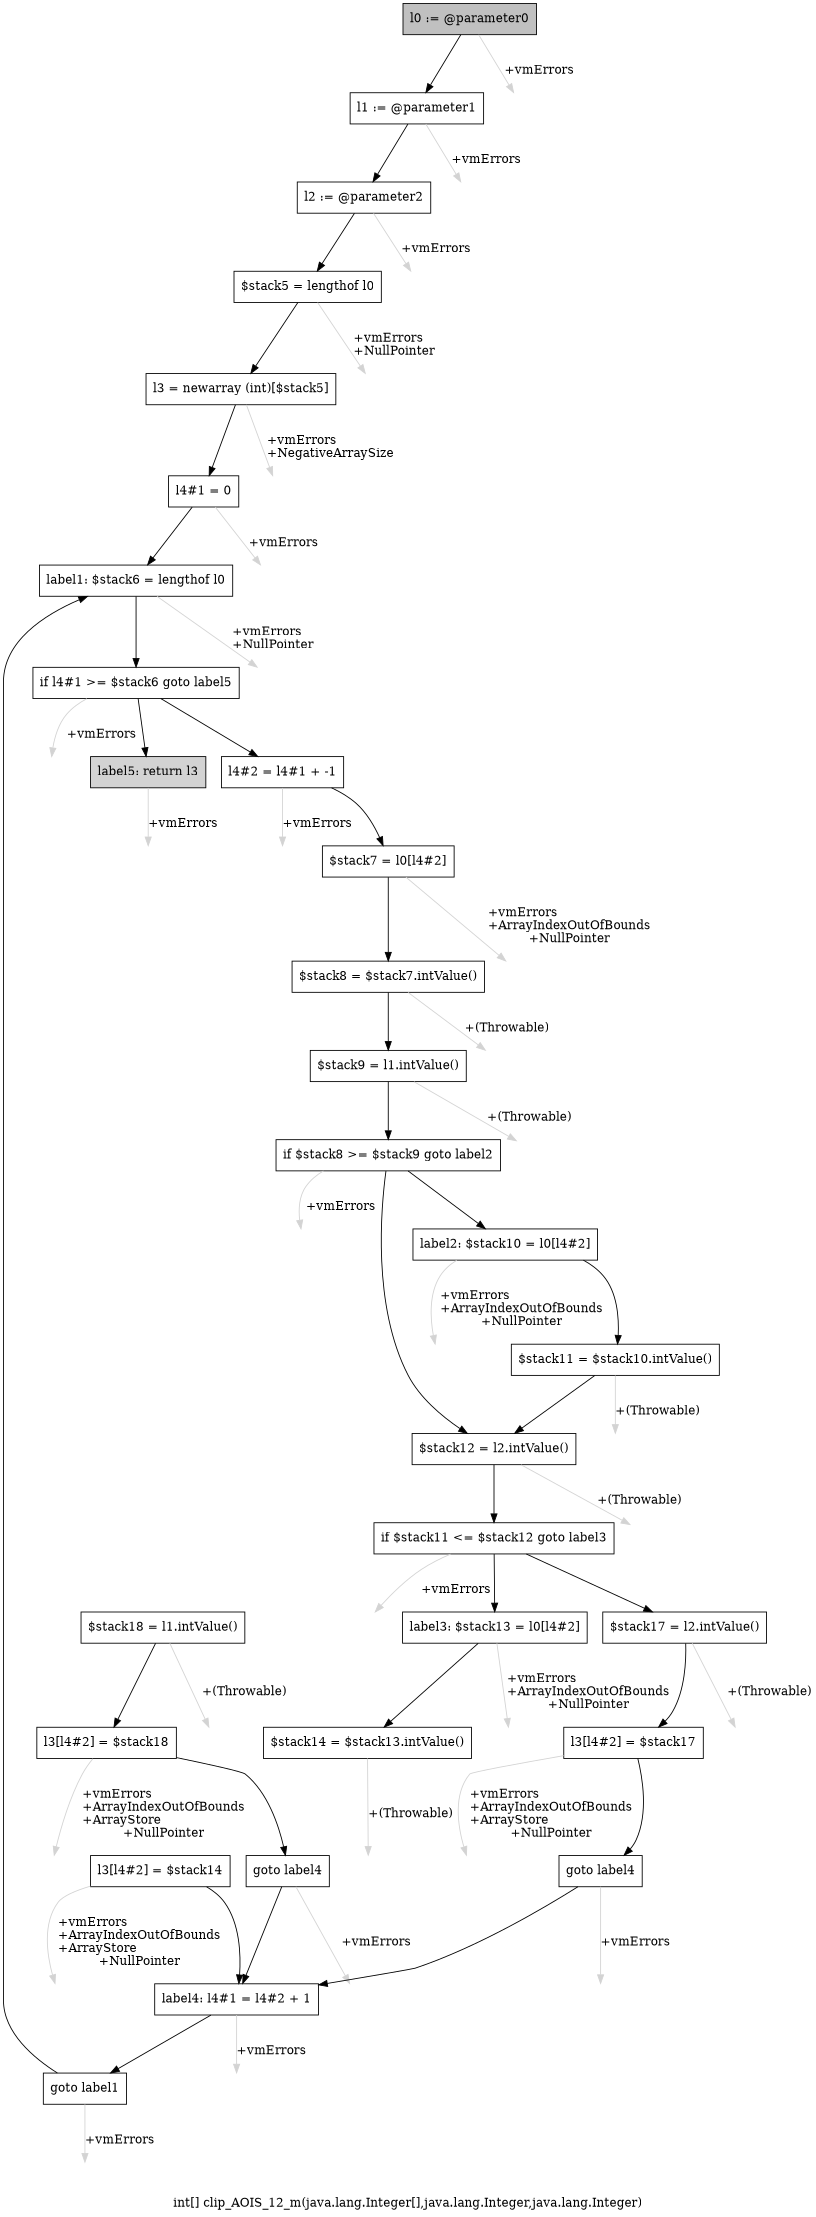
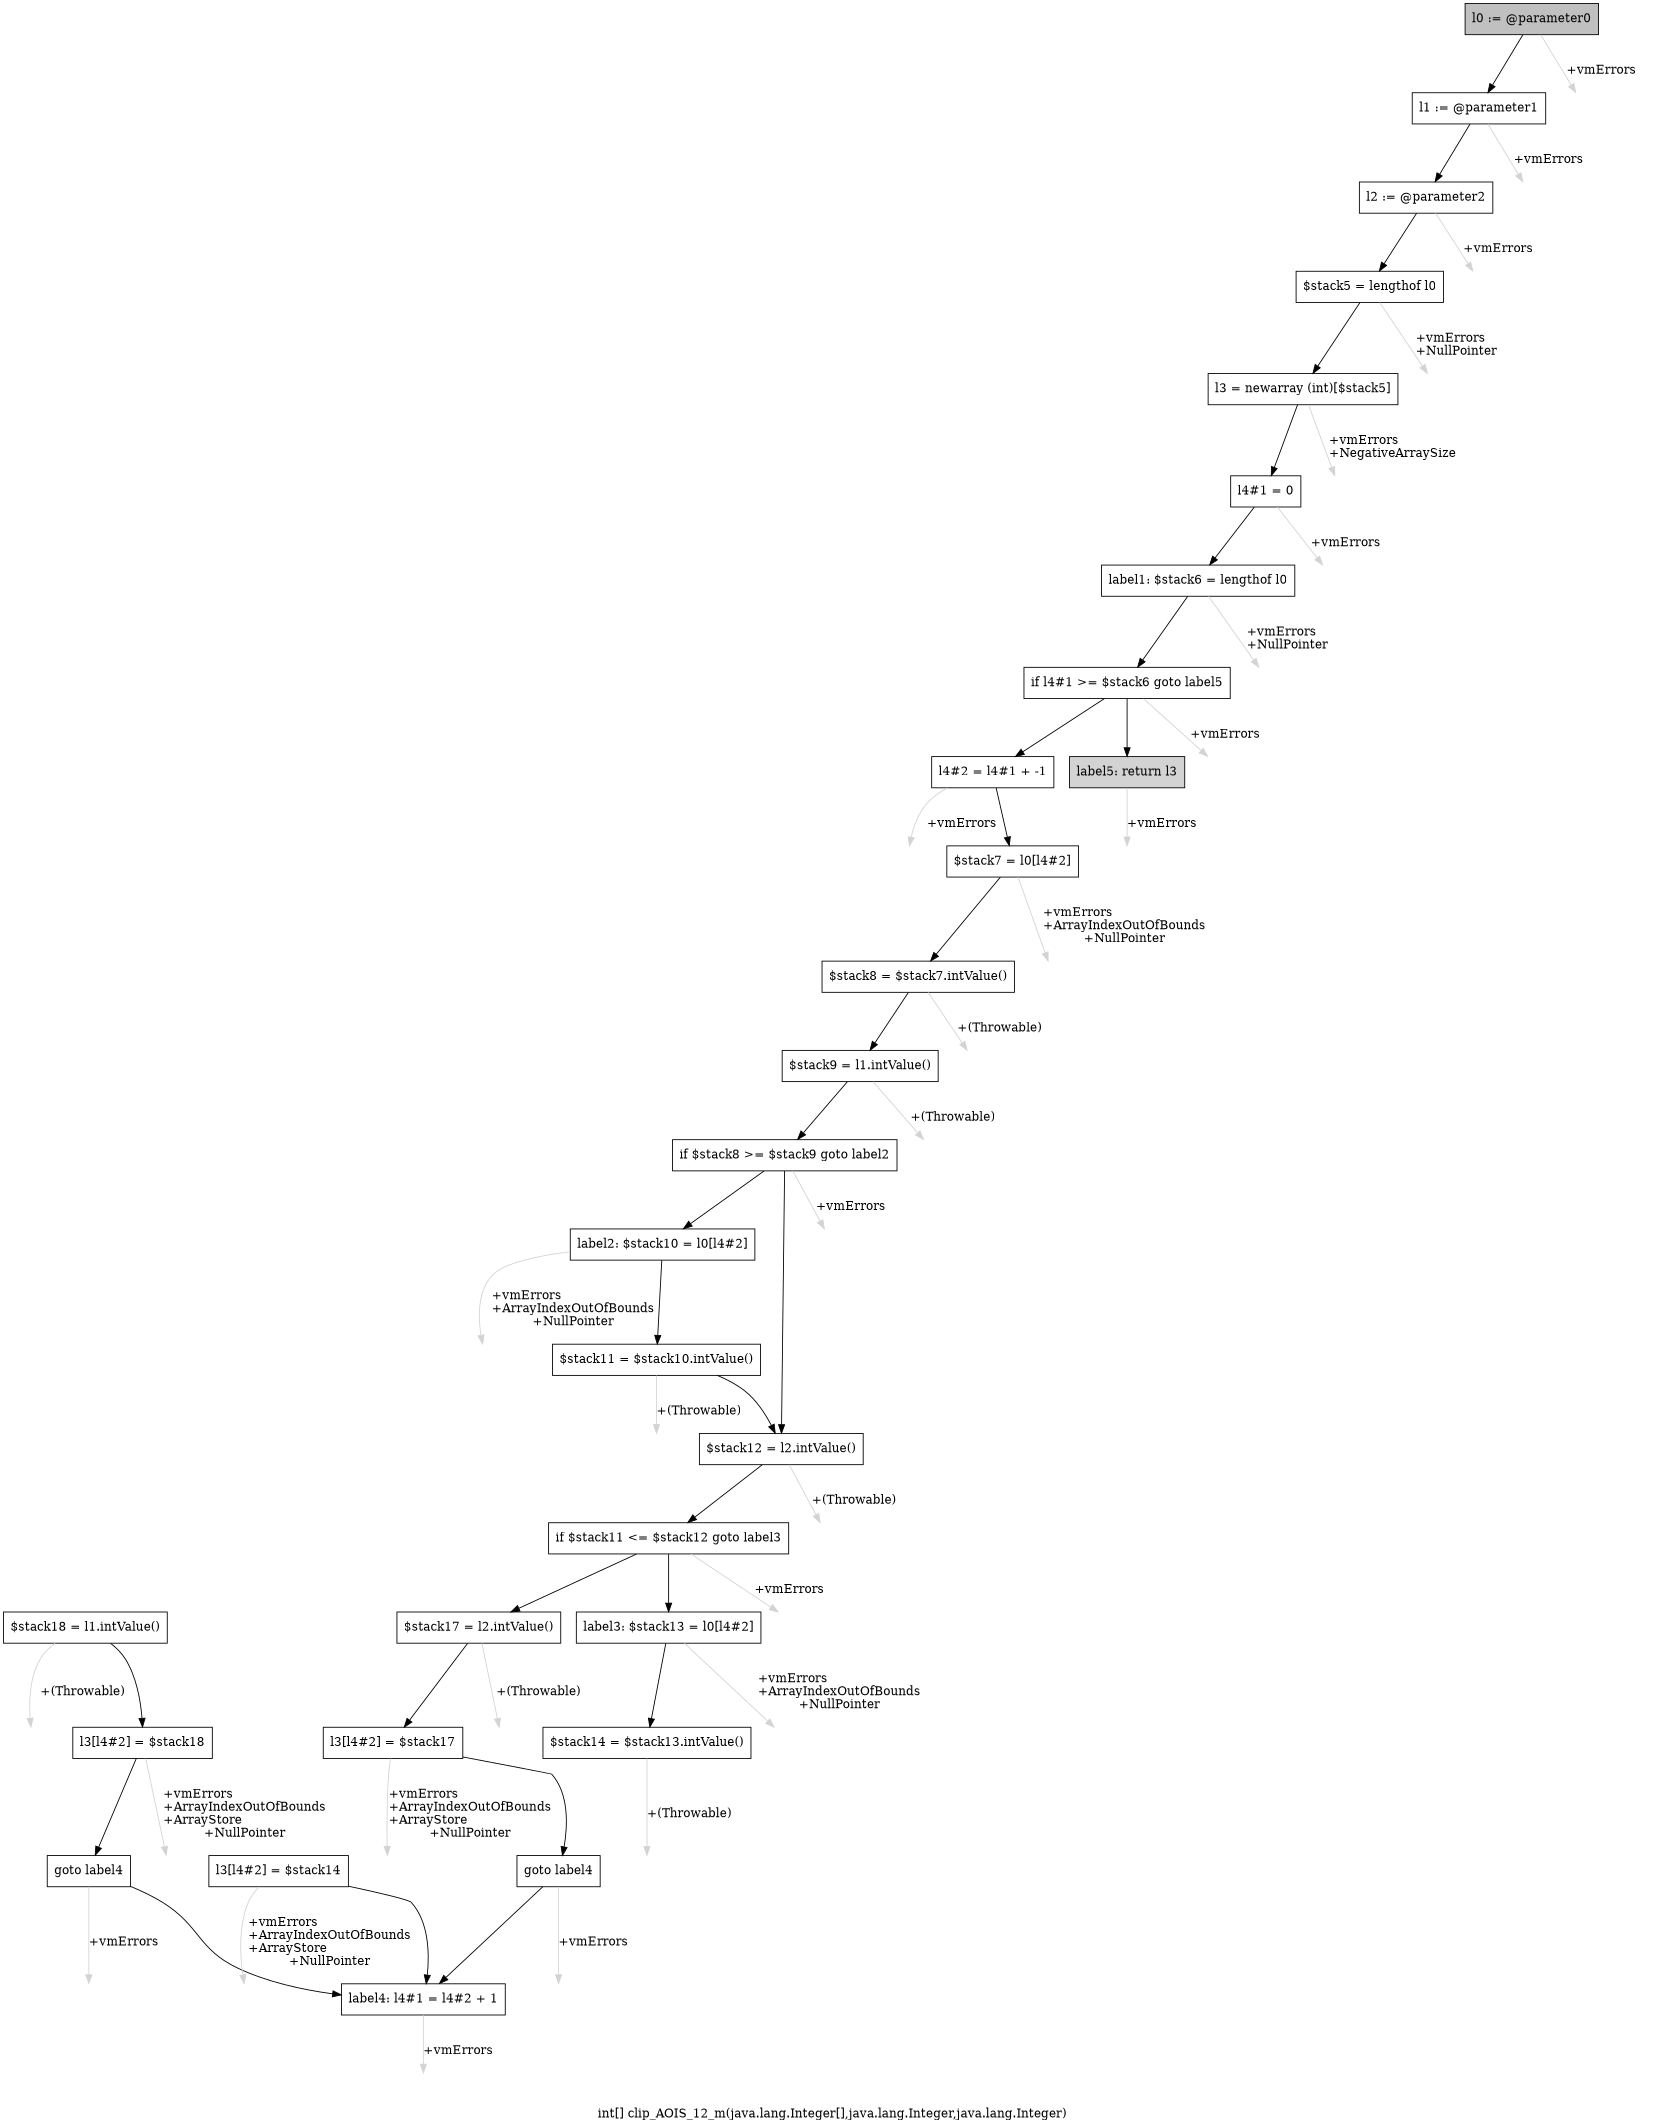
(85, 2089) -> none
